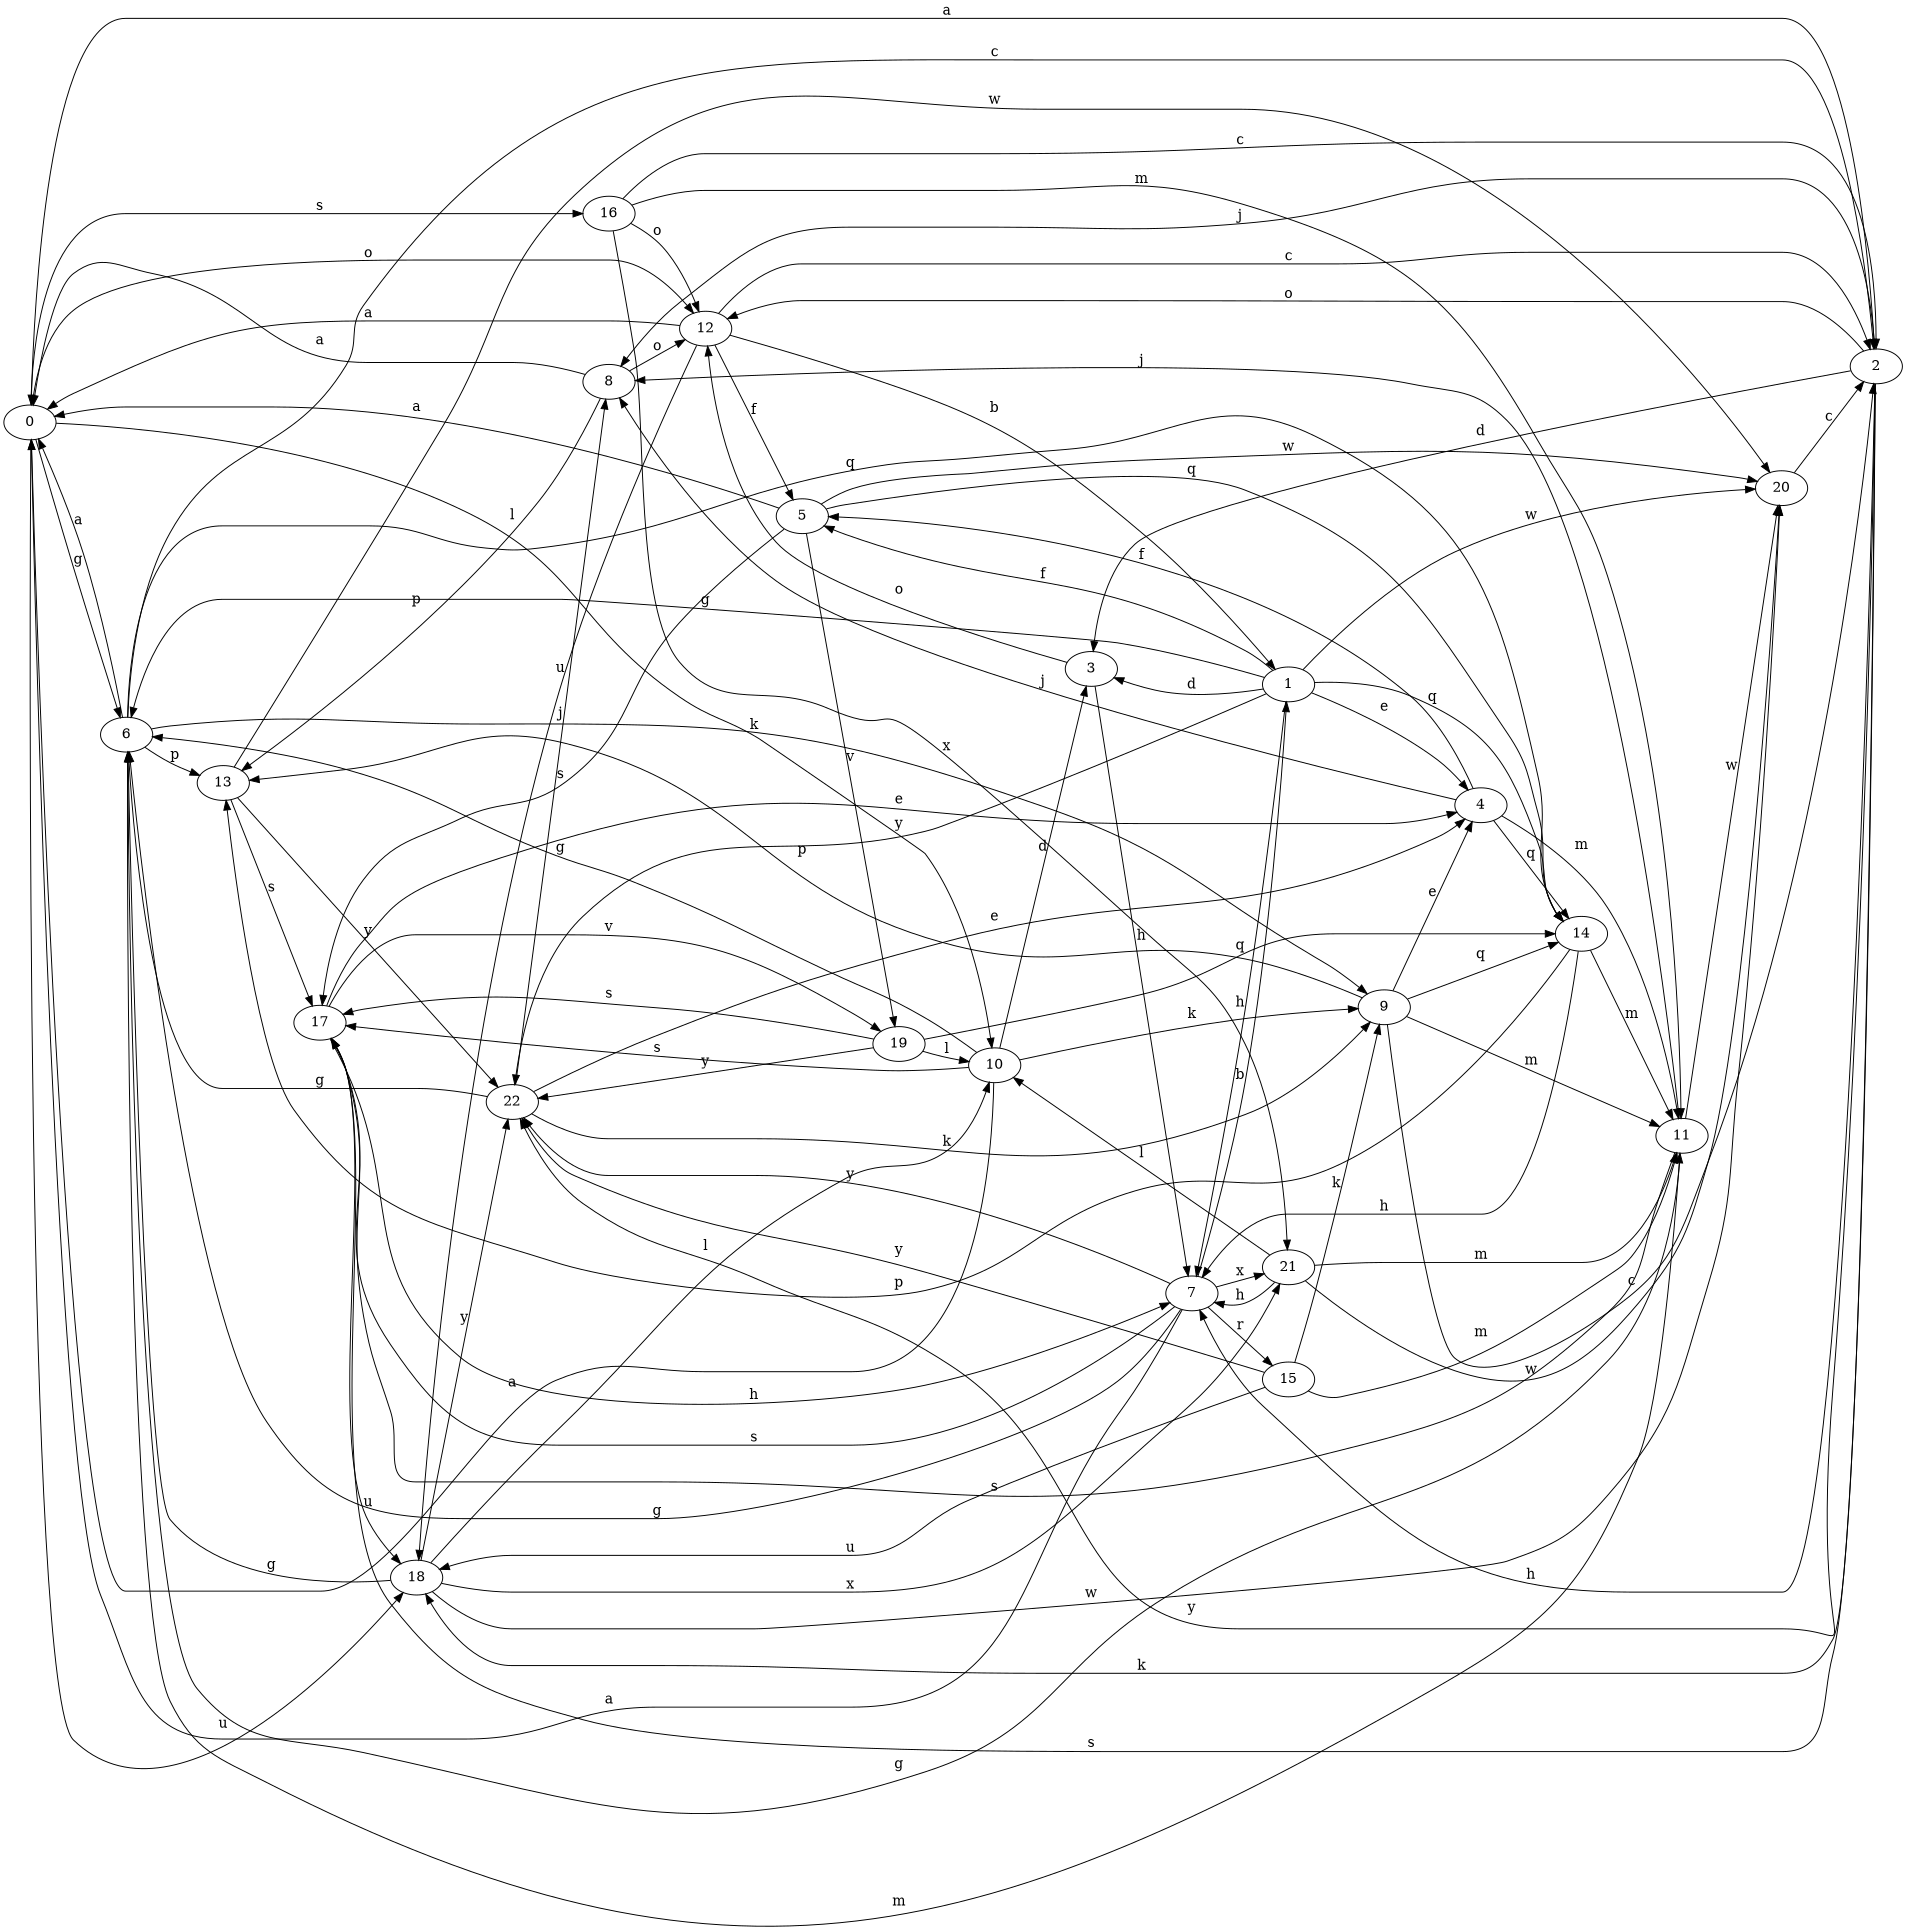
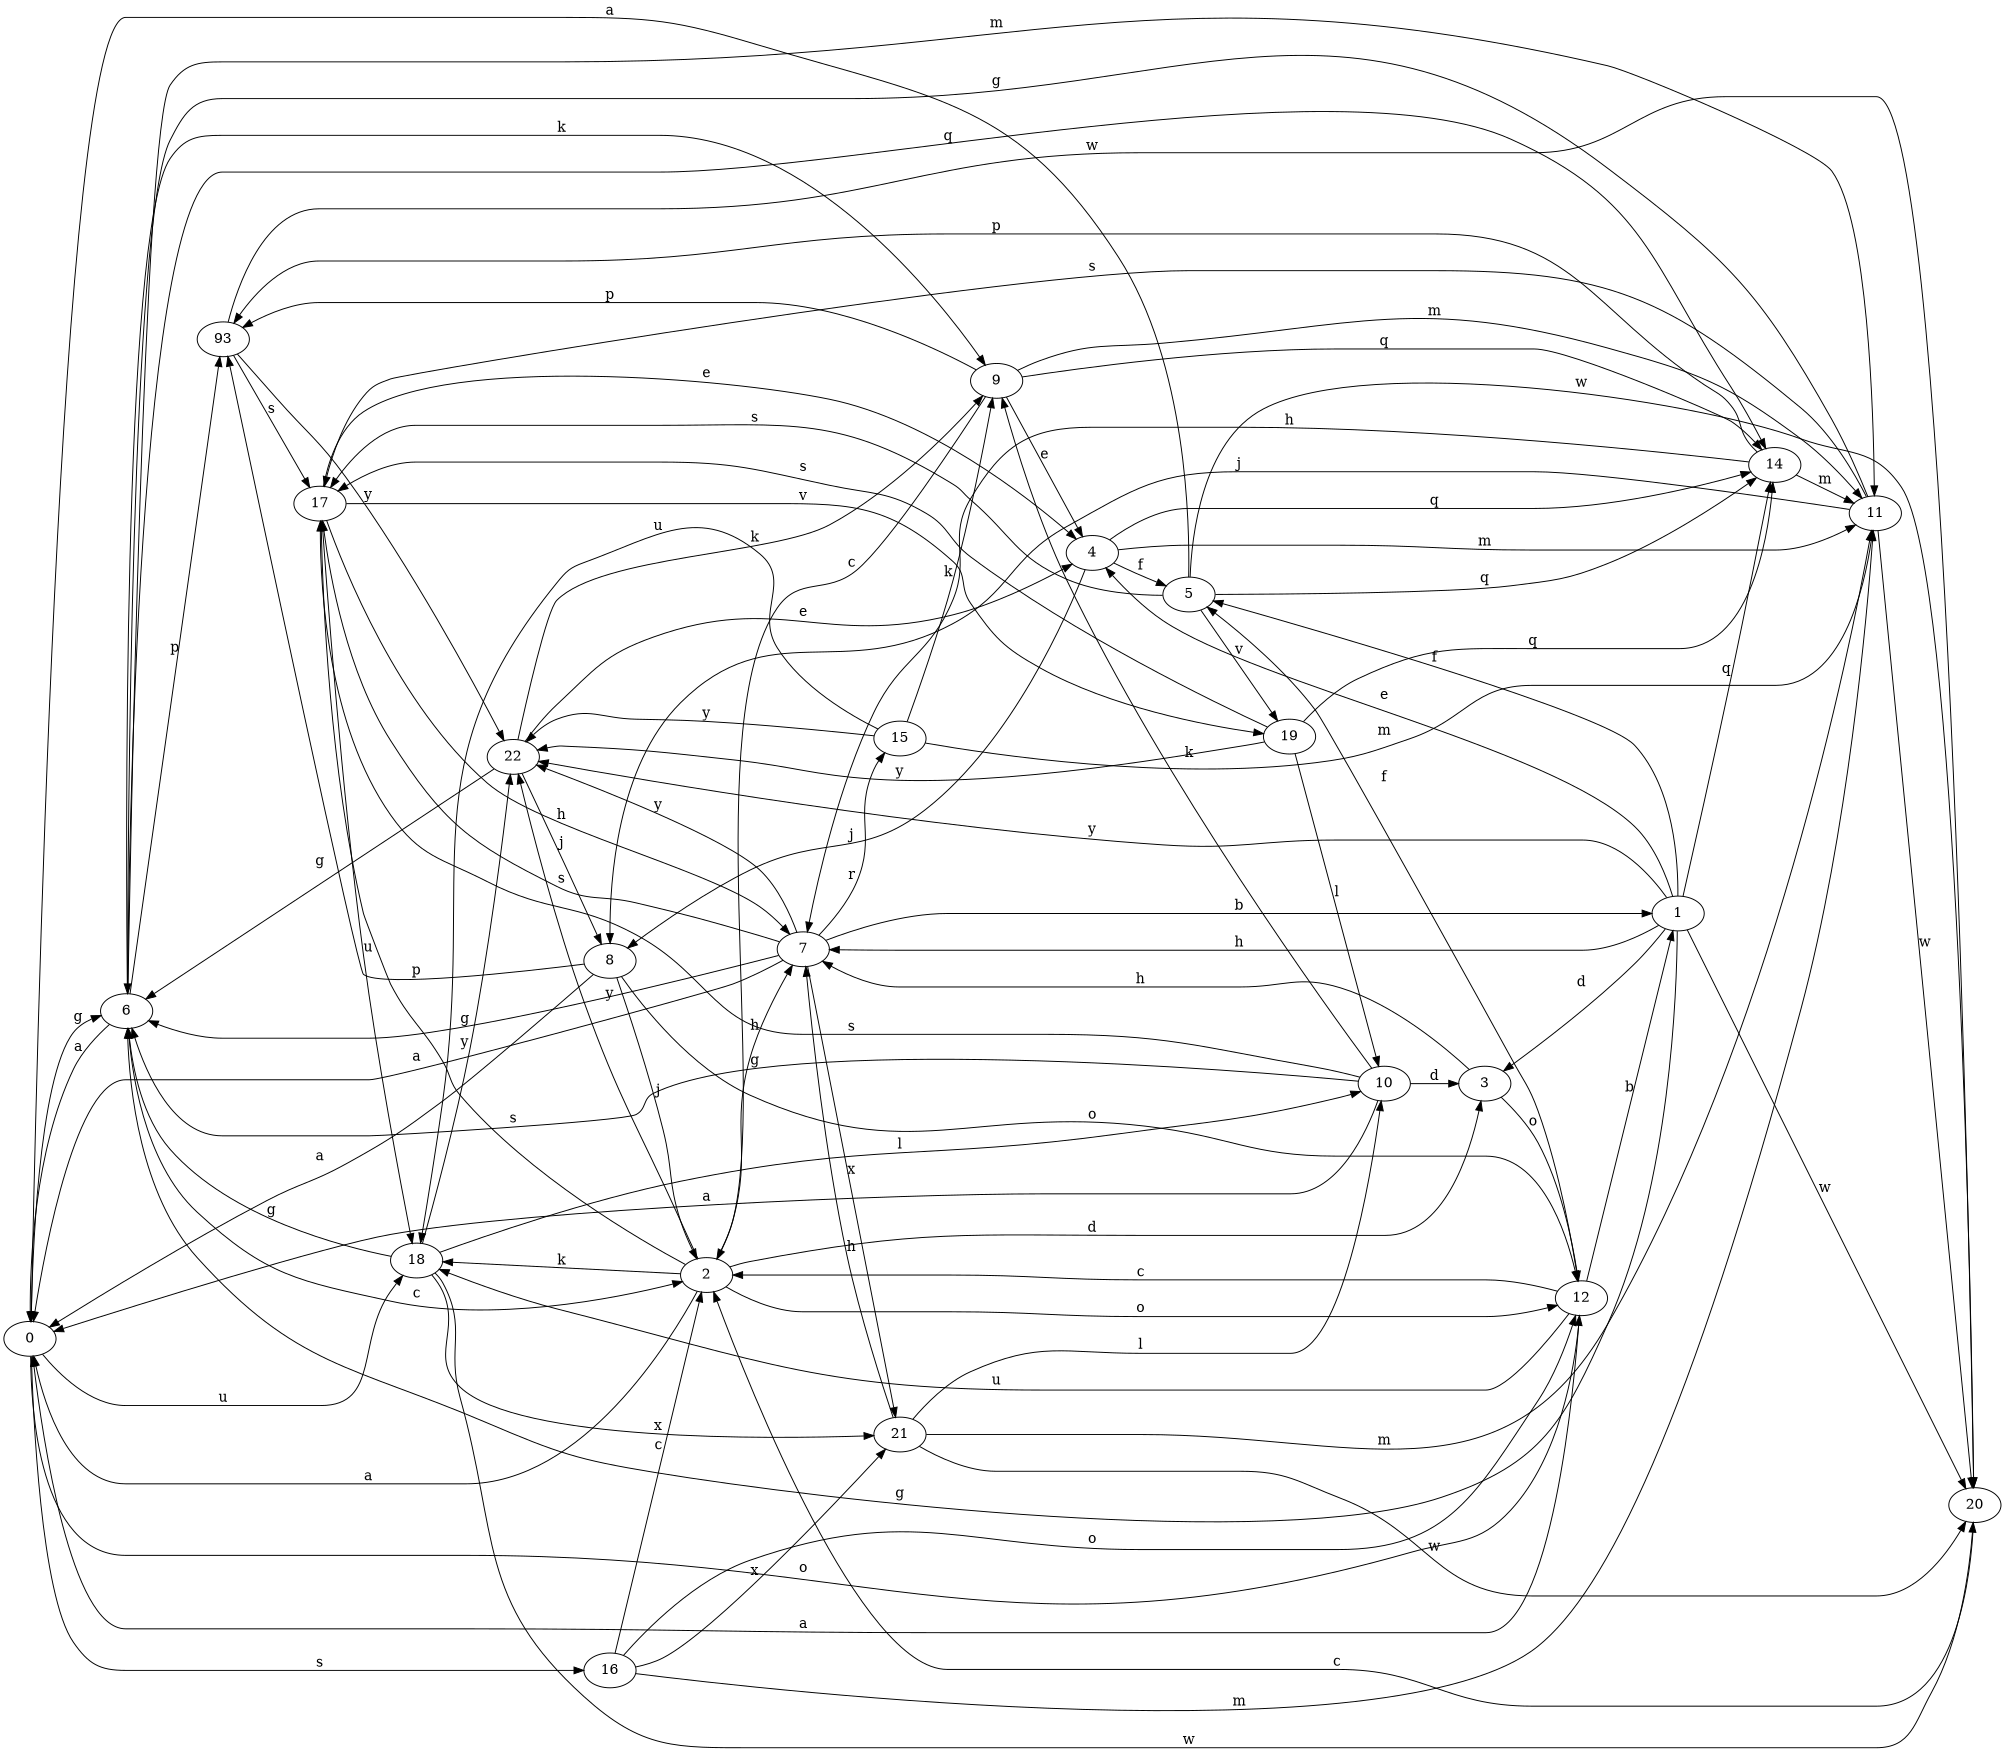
(1324, 212) -> (659, 1113)
(599, 625) -> none
(223, 783) -> (223, 339)
